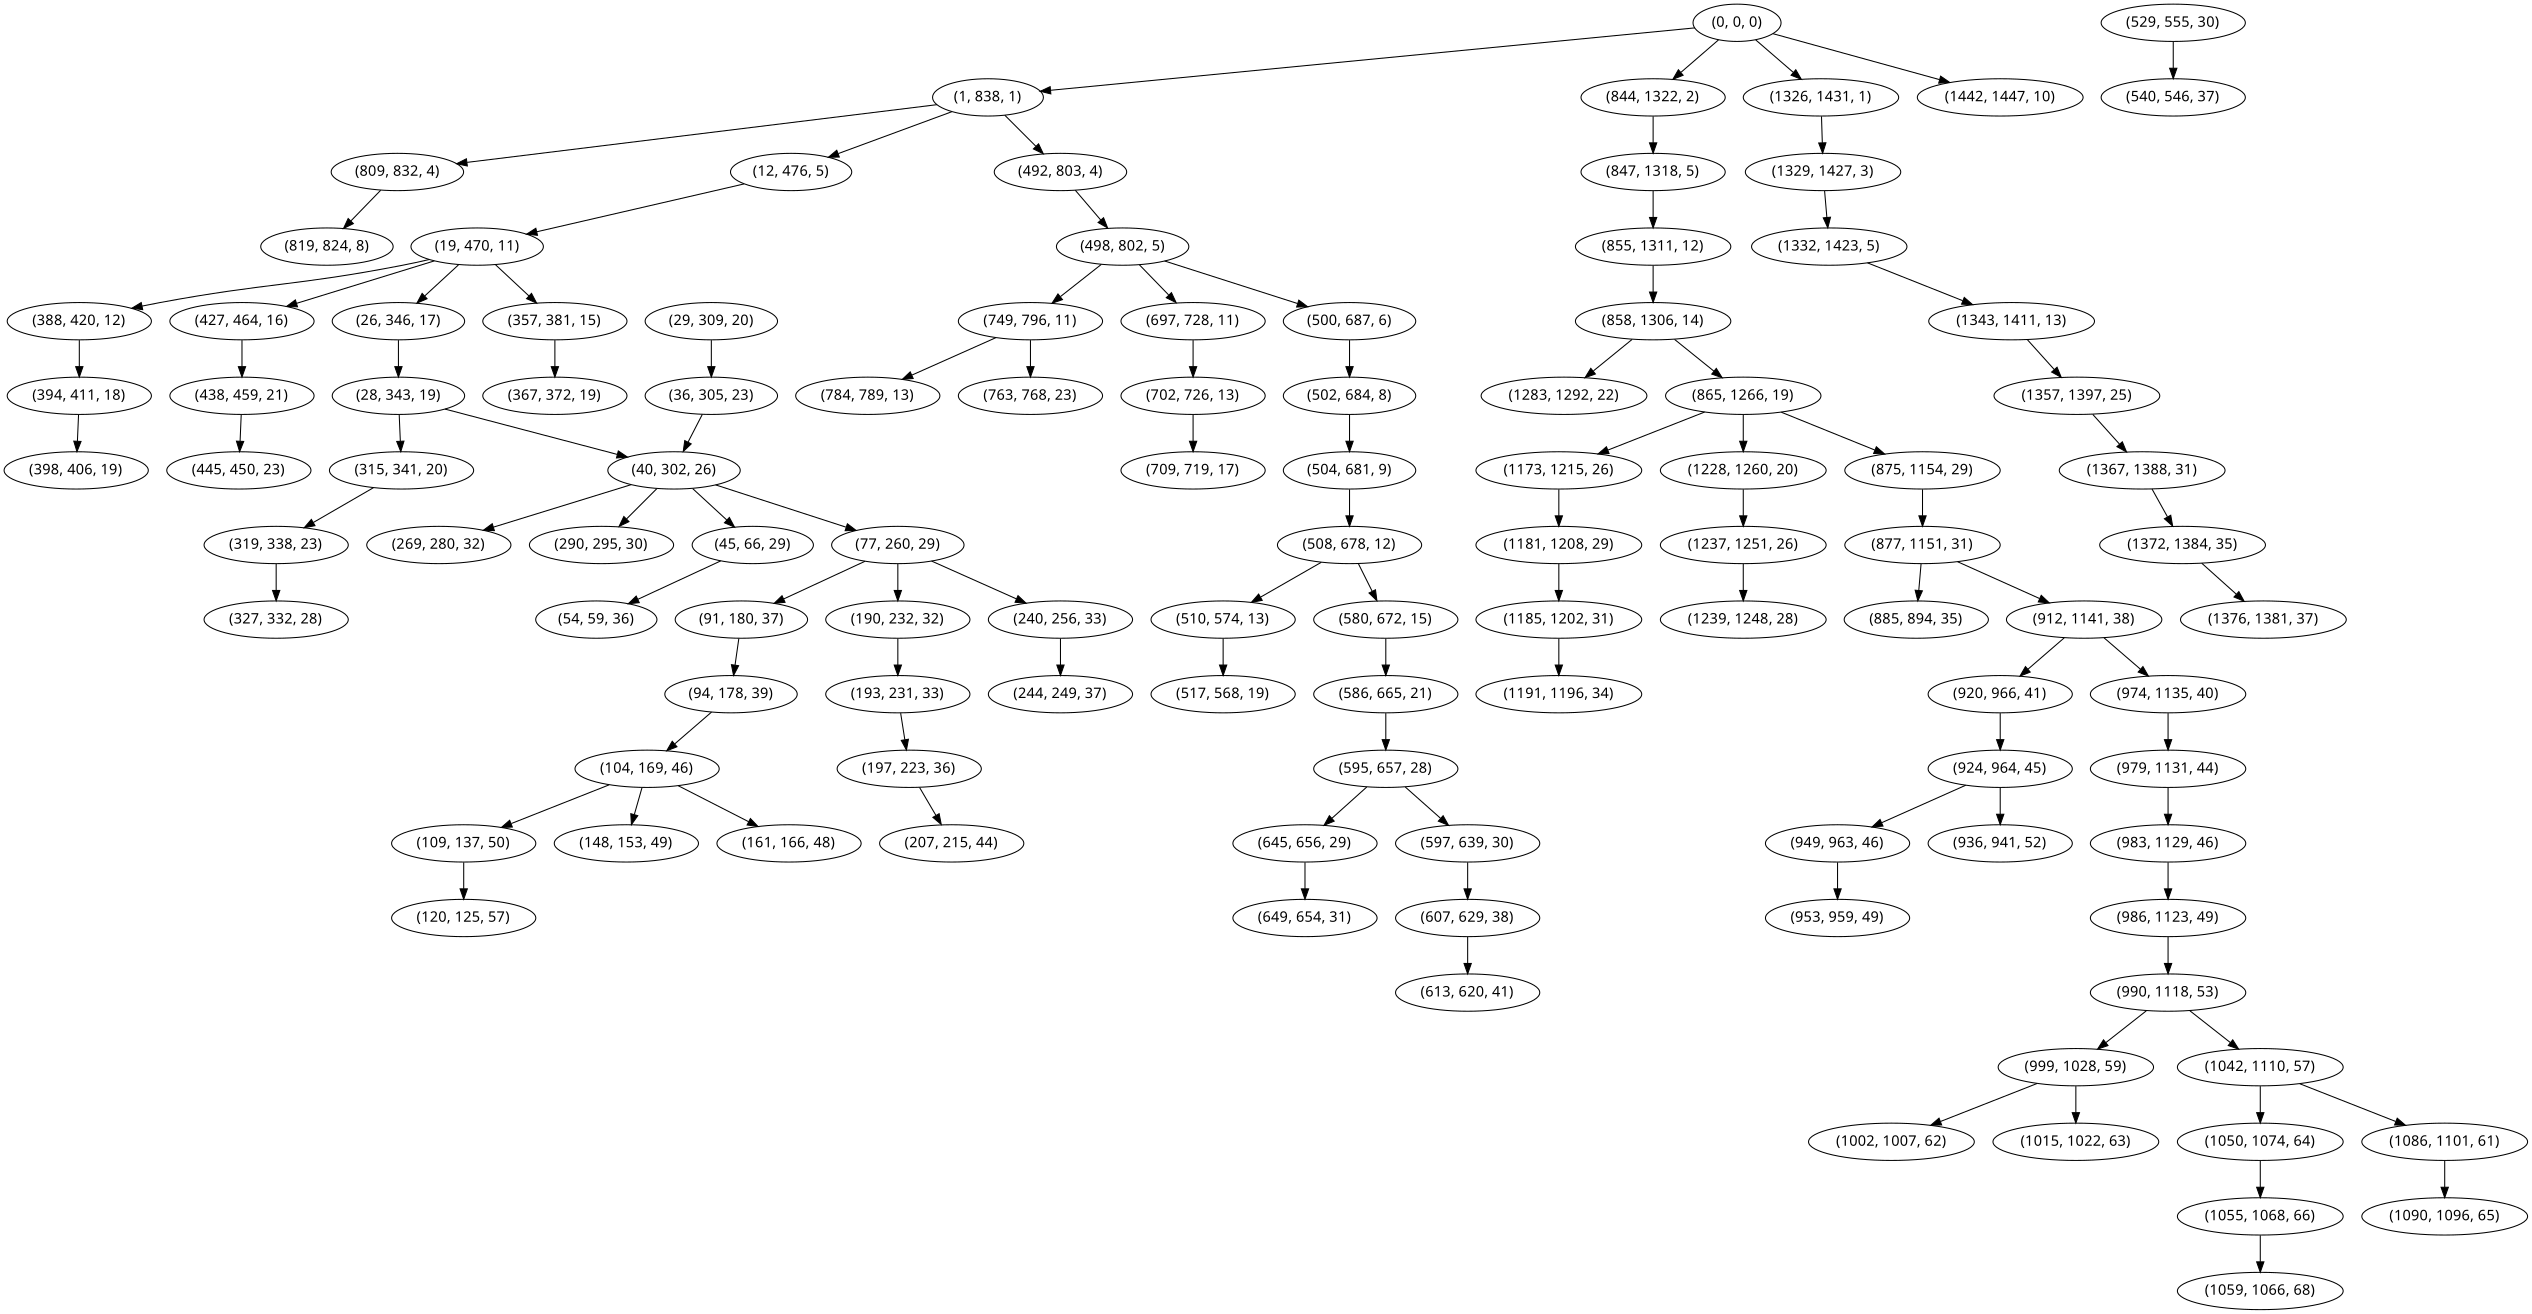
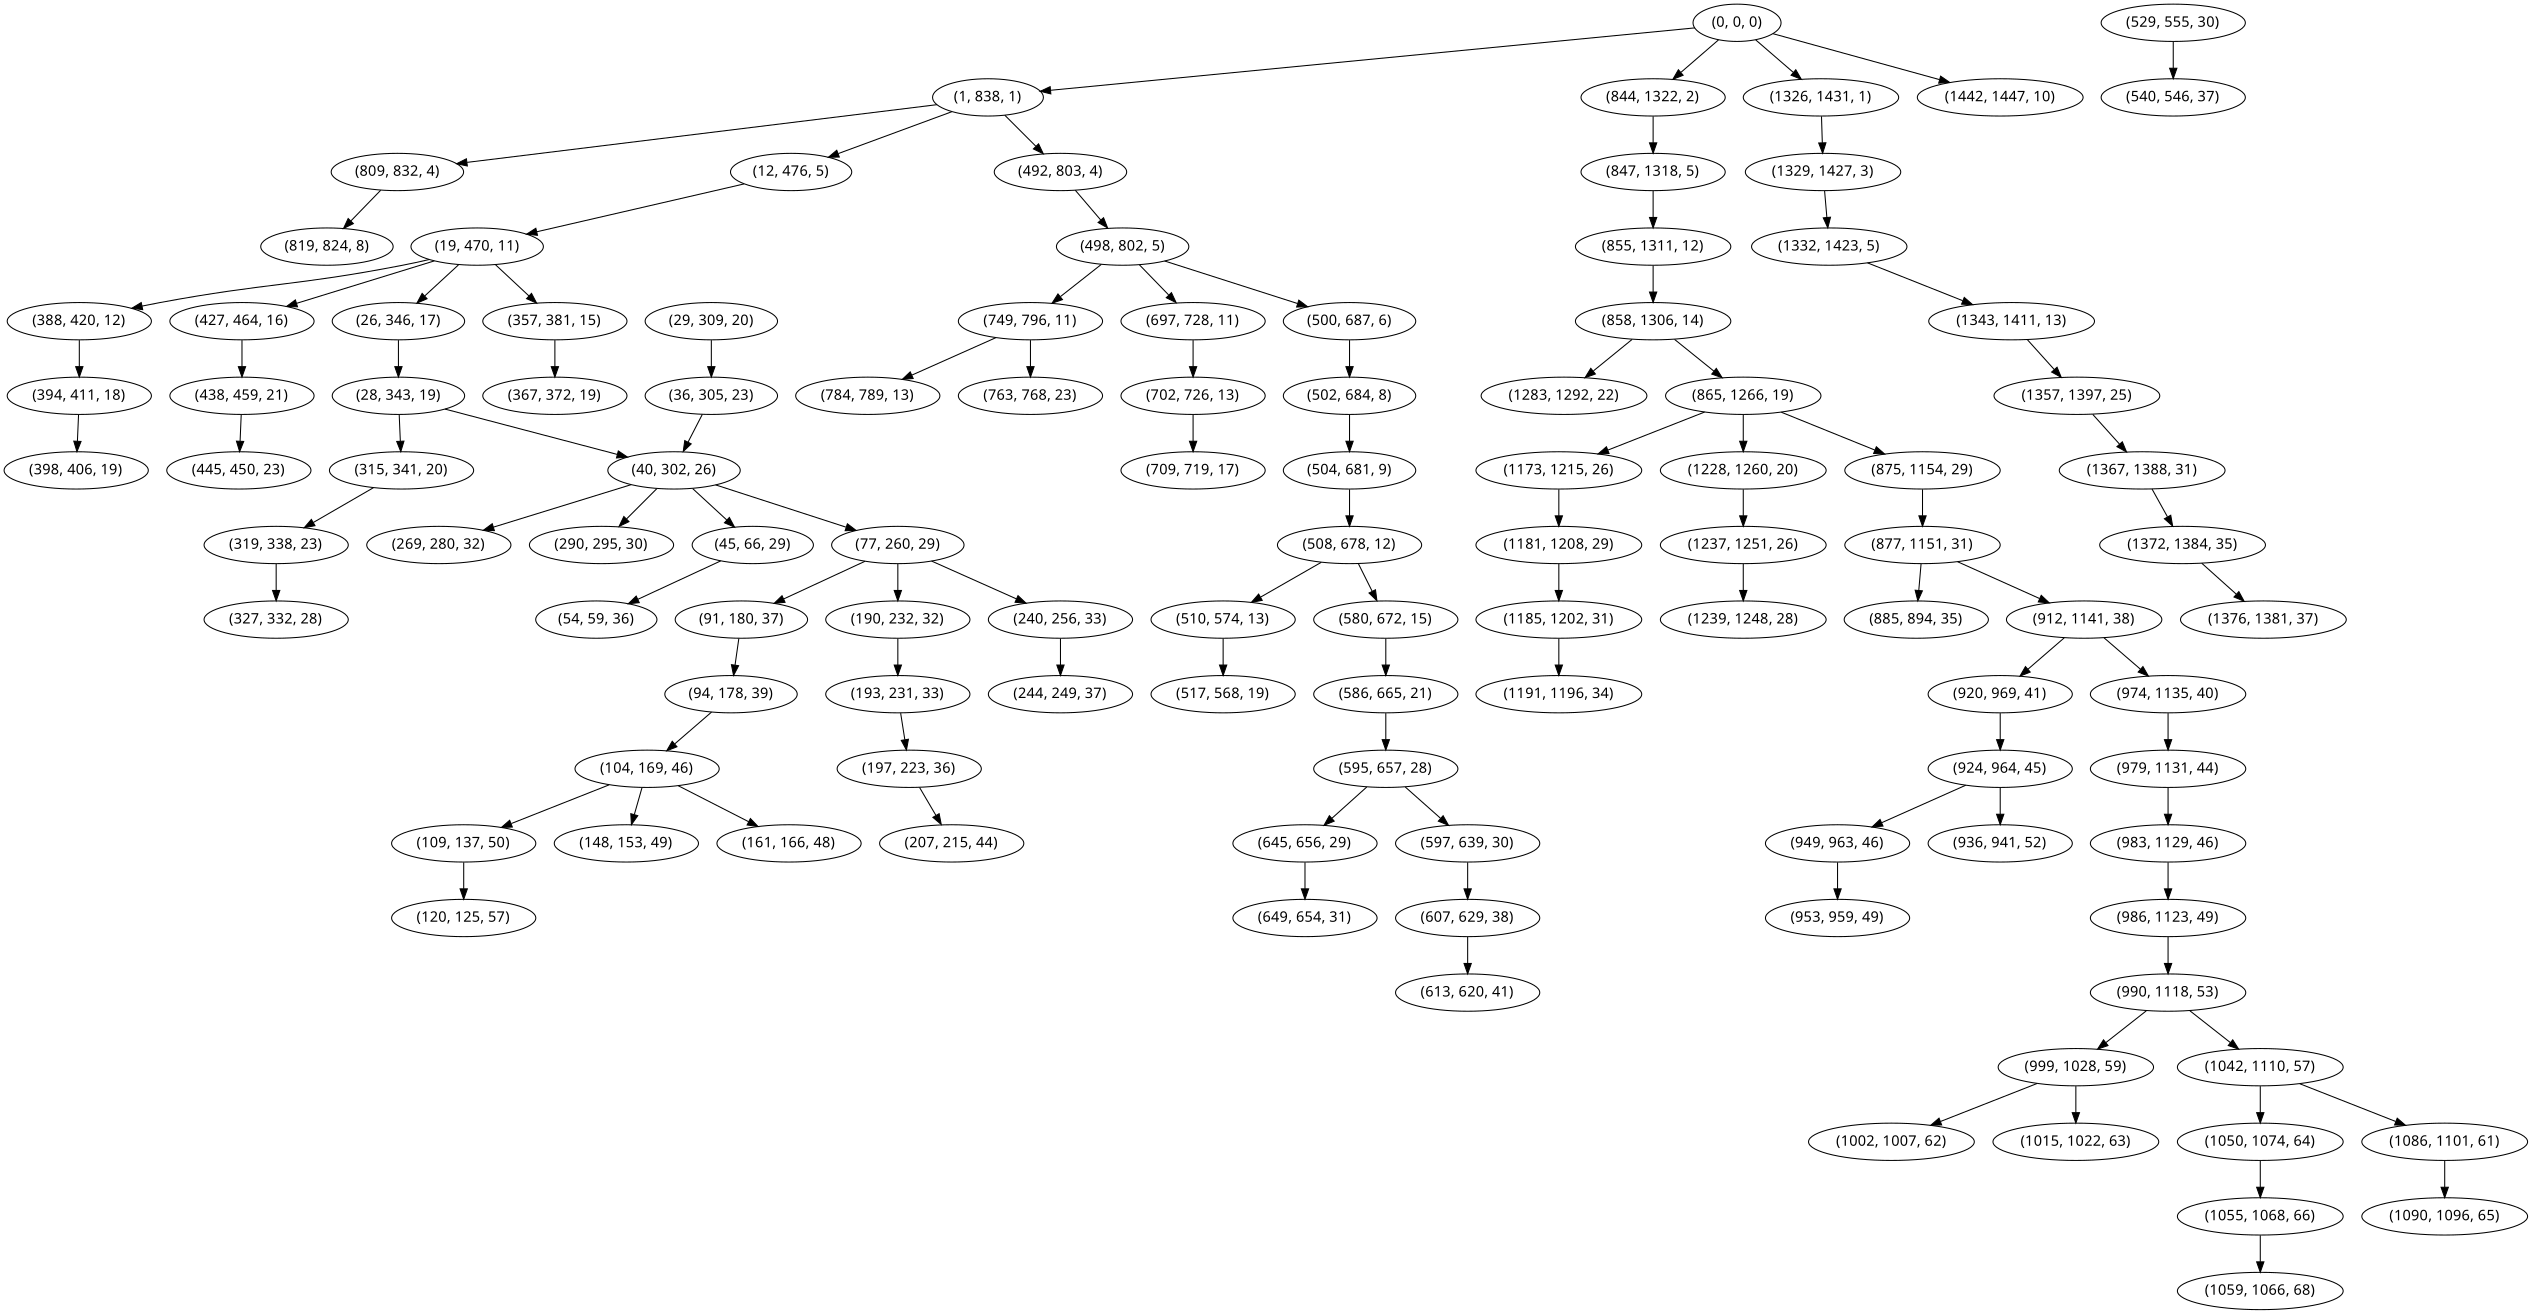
(2000, 694) -> (2000, 694)
